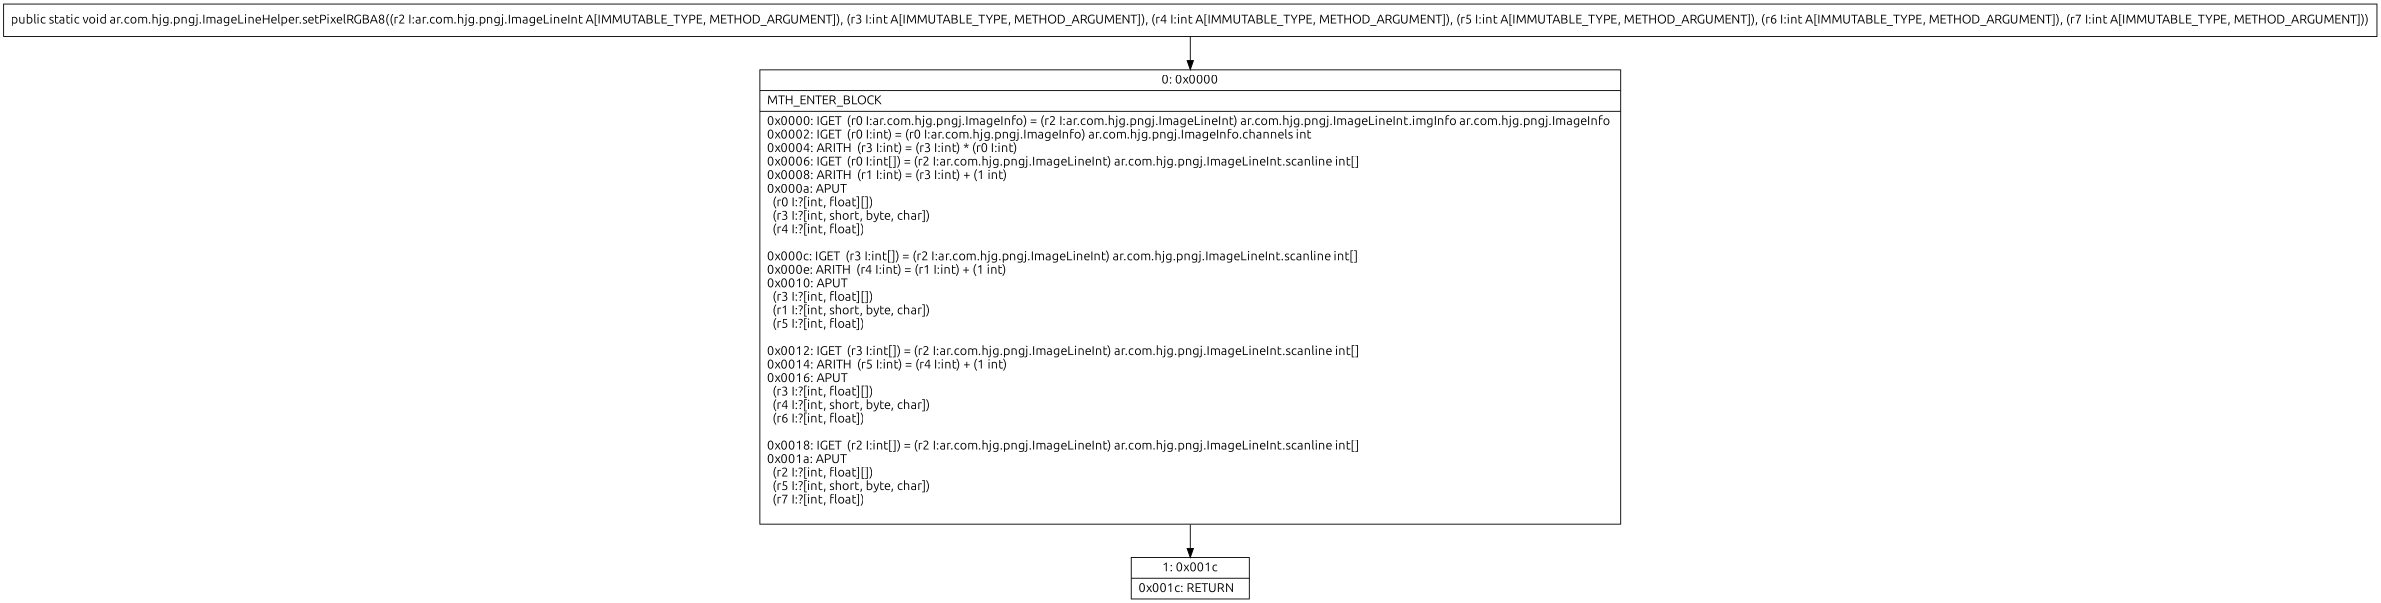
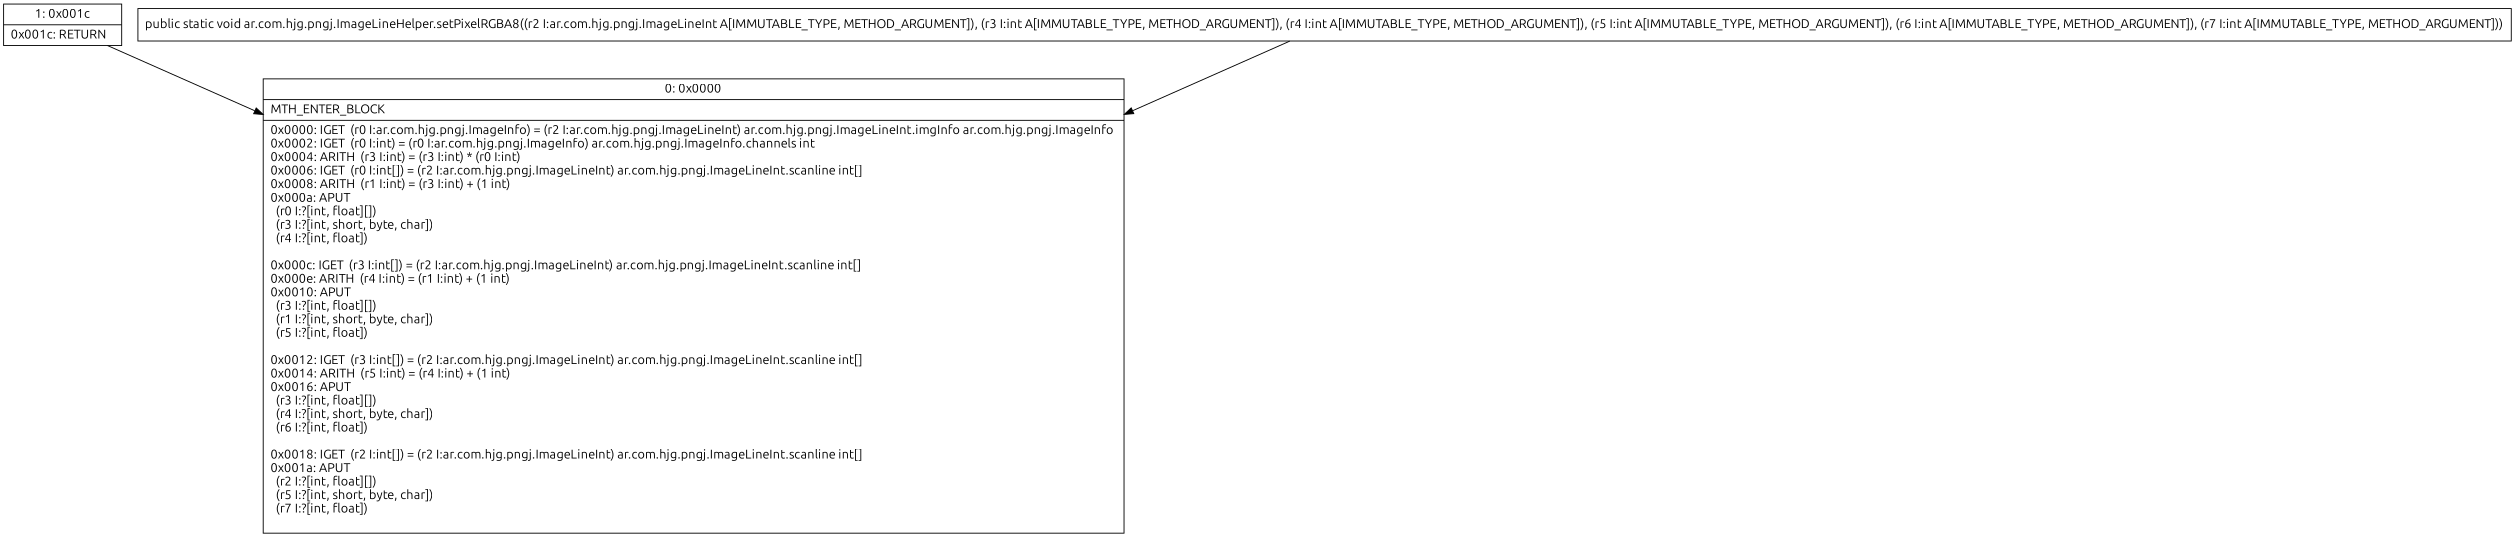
(1190, 536) -> (181, 78)
